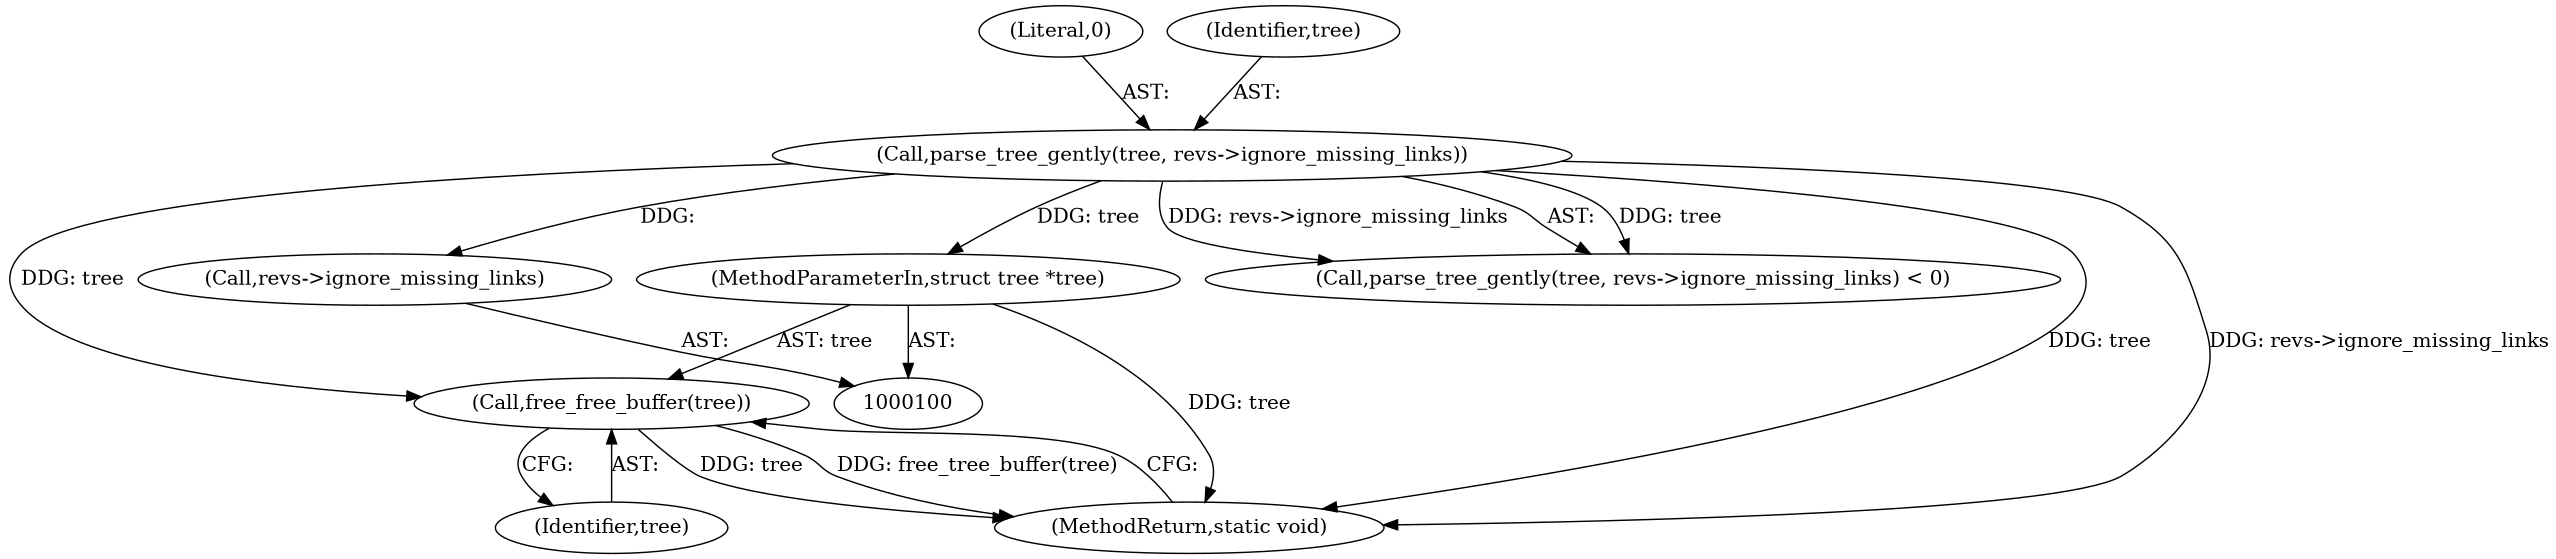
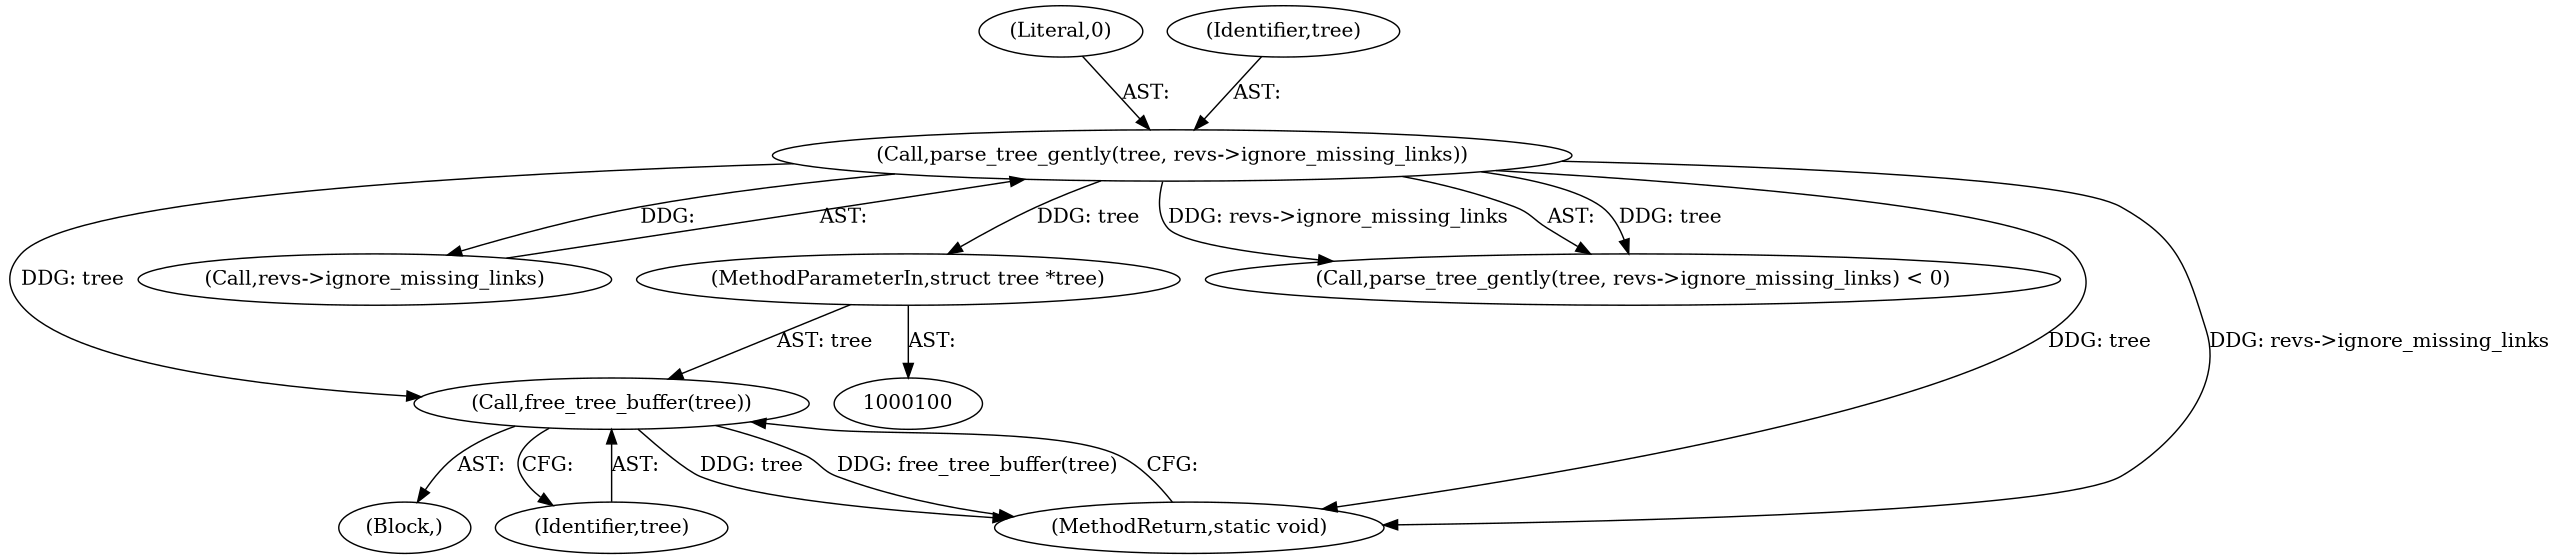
(652, 346) -> (758, 220)
(1129, 371) -> none
(612, 404) -> (612, 404)
none -> (405, 528)
